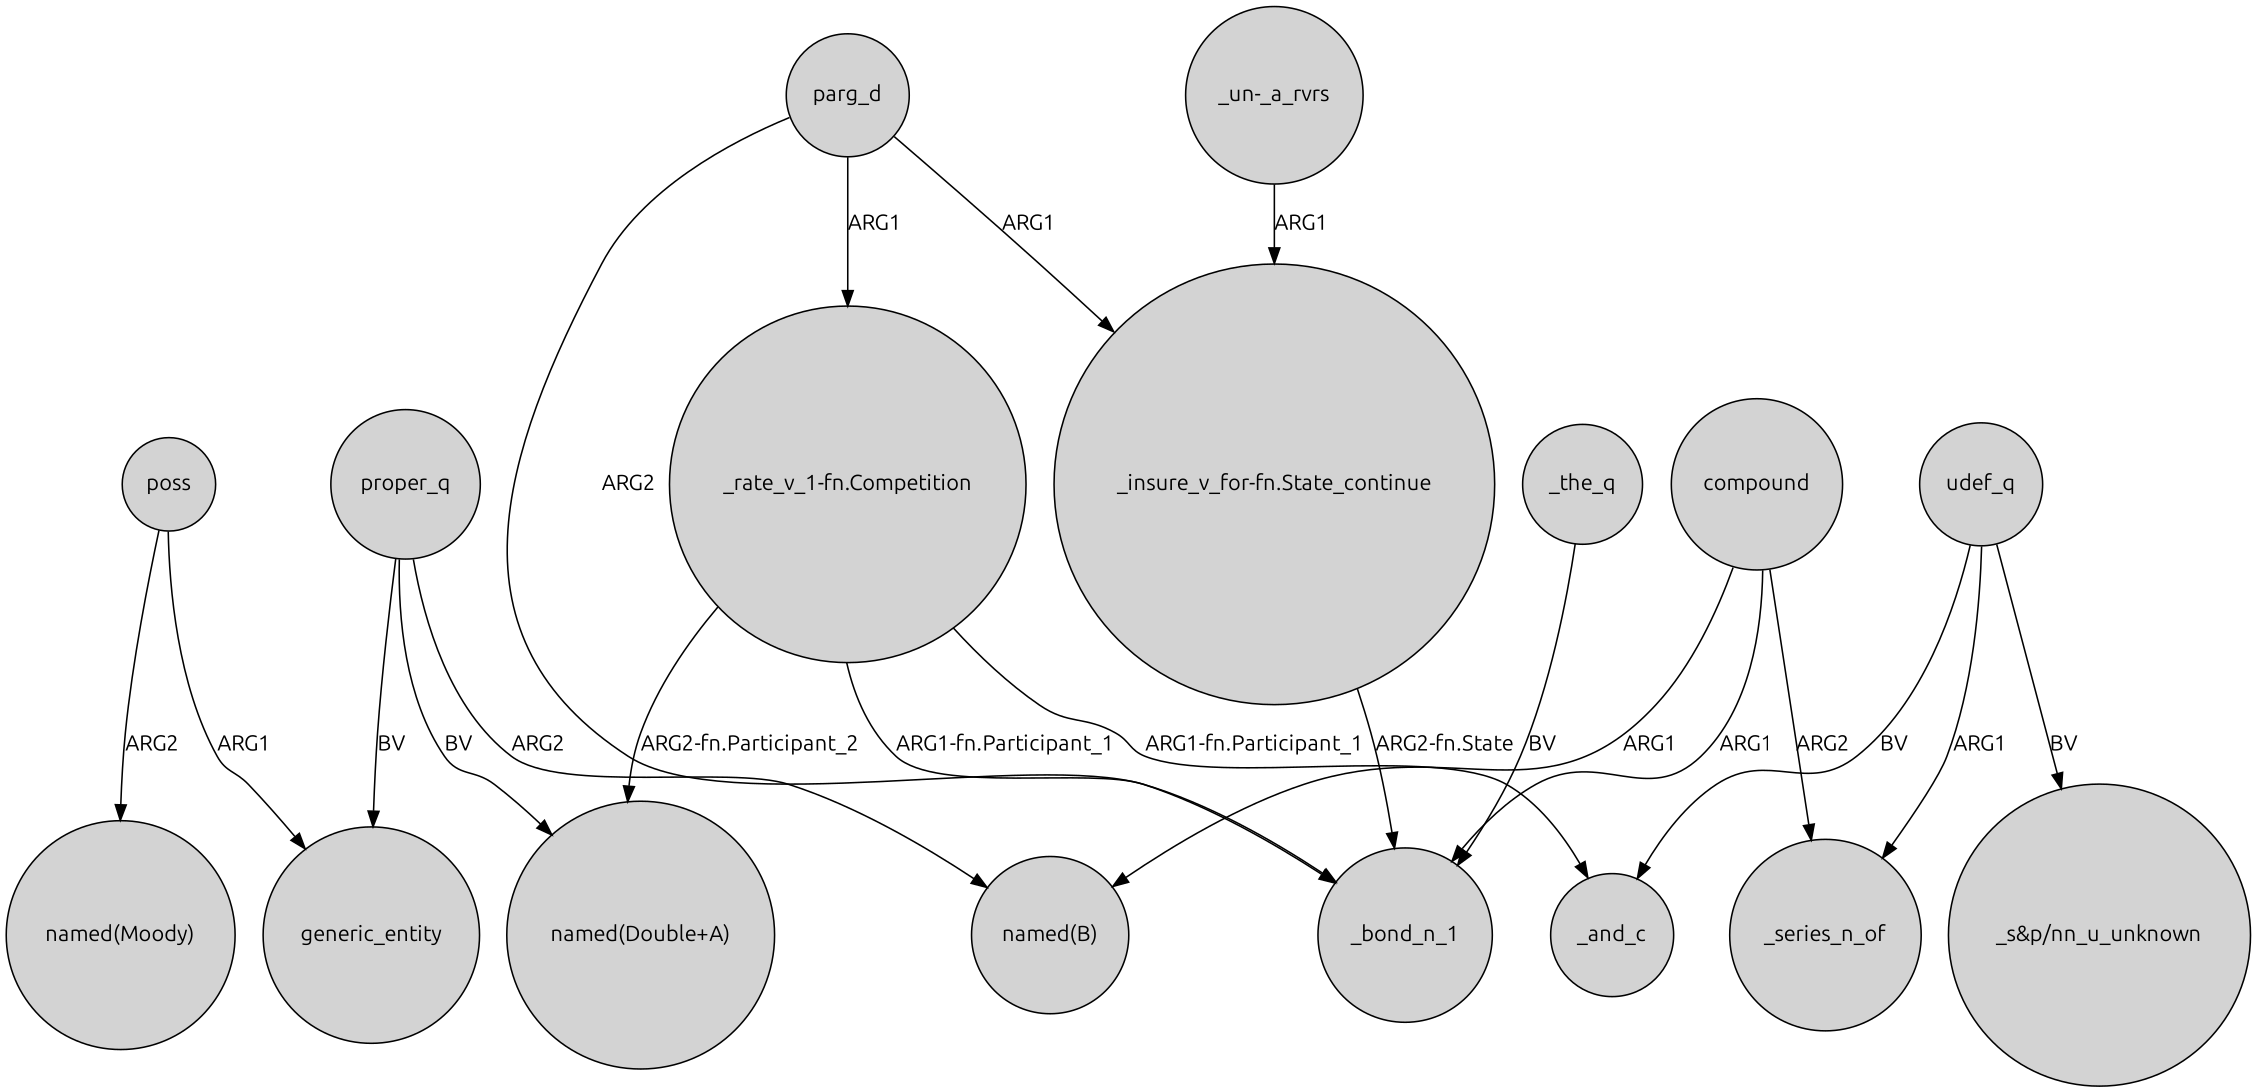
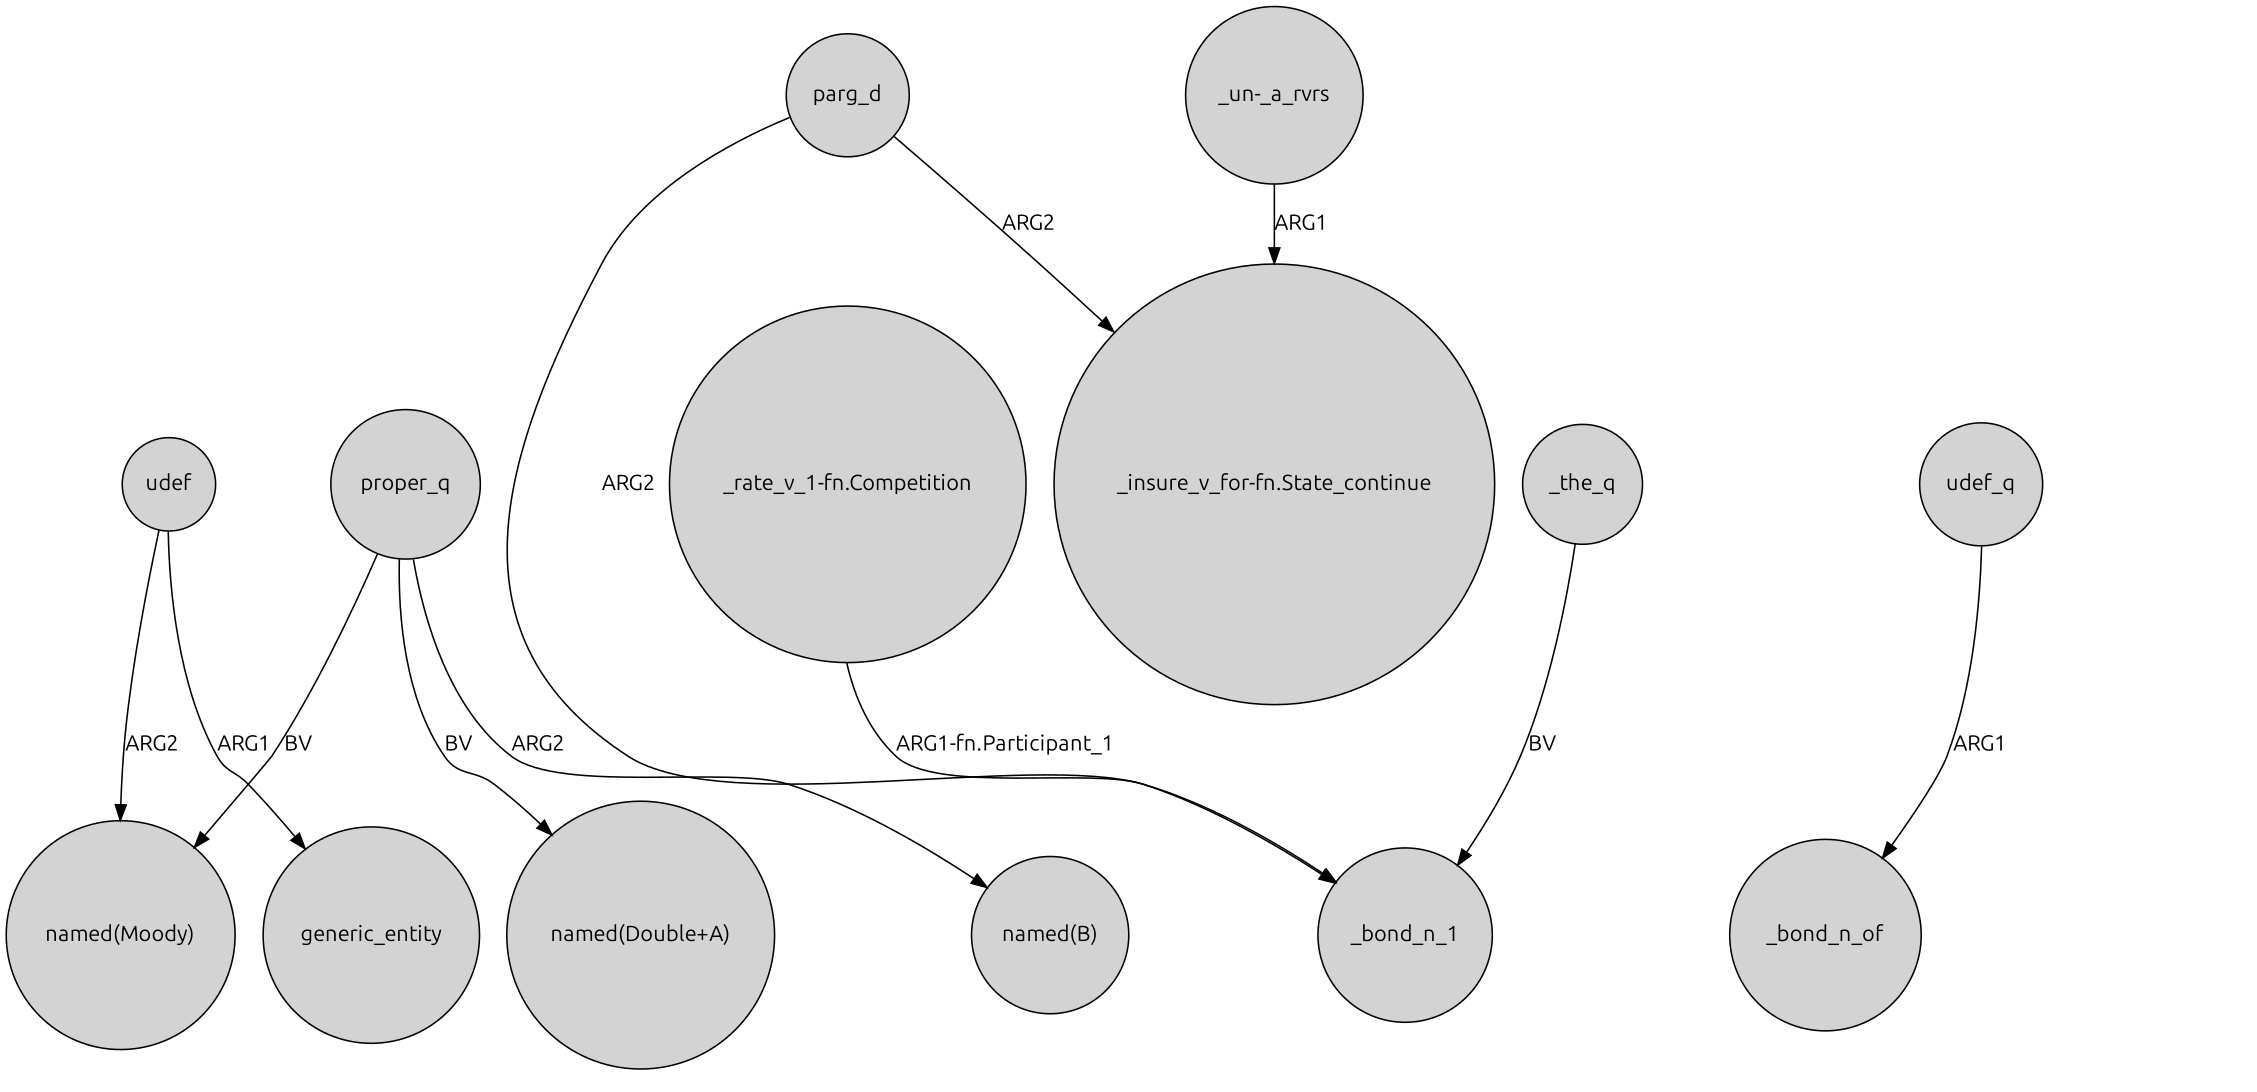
(848, 224) -> none
(1029, 224) -> (1029, 224)
(169, 484) -> (169, 484)
(1757, 484) -> none
(382, 685) -> (304, 703)
(660, 690) -> none
(1376, 753) -> none
(1612, 935) -> none
(1826, 935) -> (1826, 935)
(2100, 935) -> none
